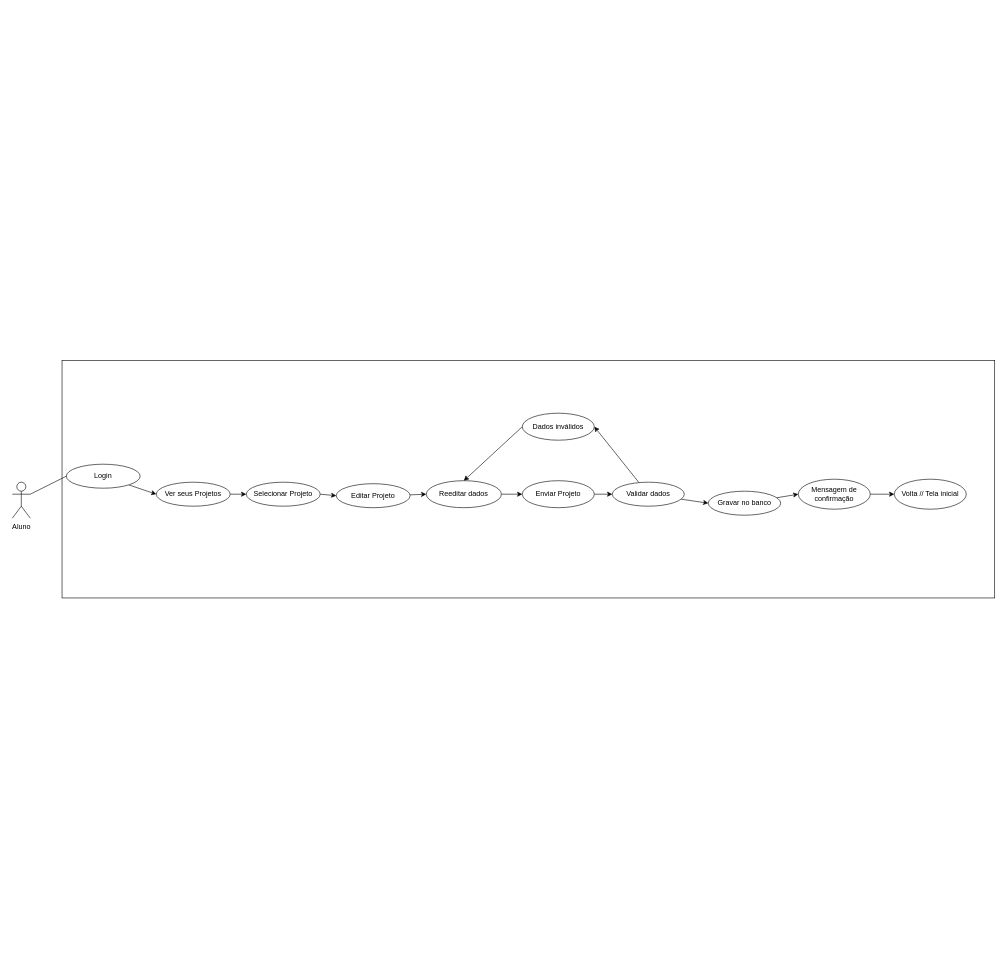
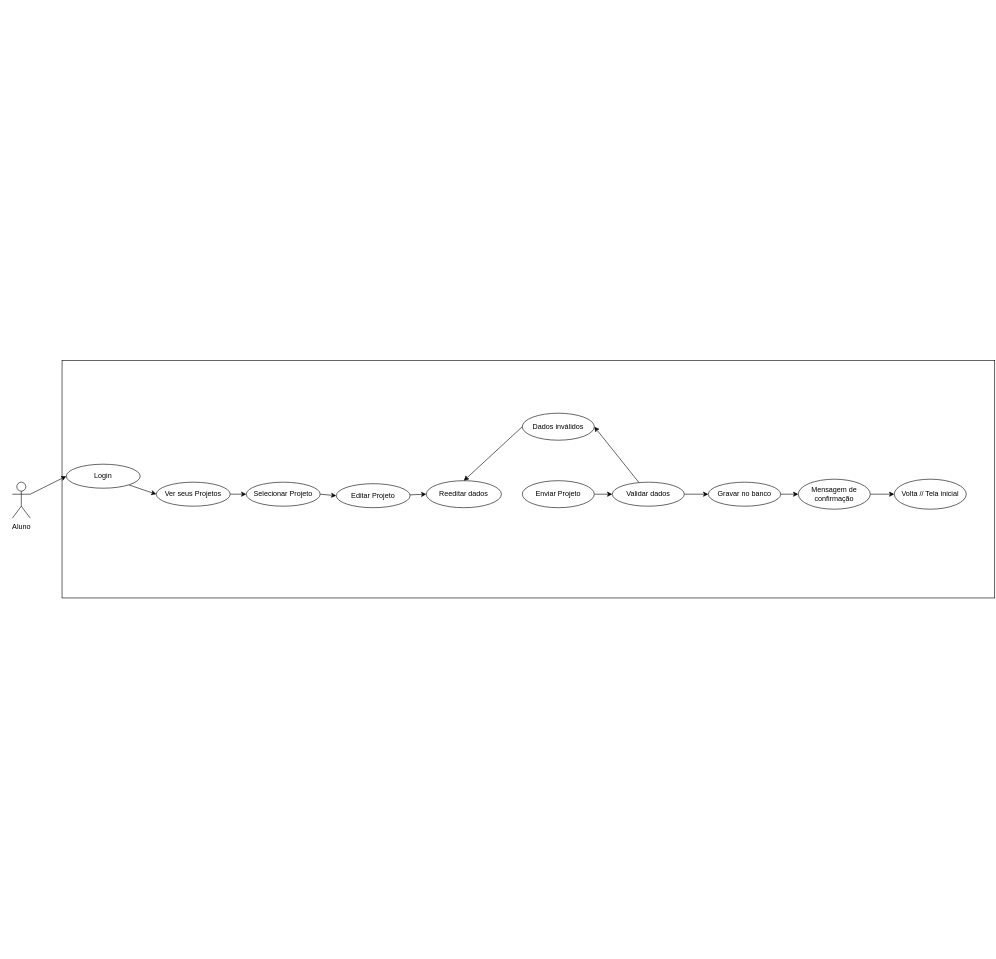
(64, 477) -> (62, 478)
(516, 494) -> none
(744, 503) -> (744, 494)
